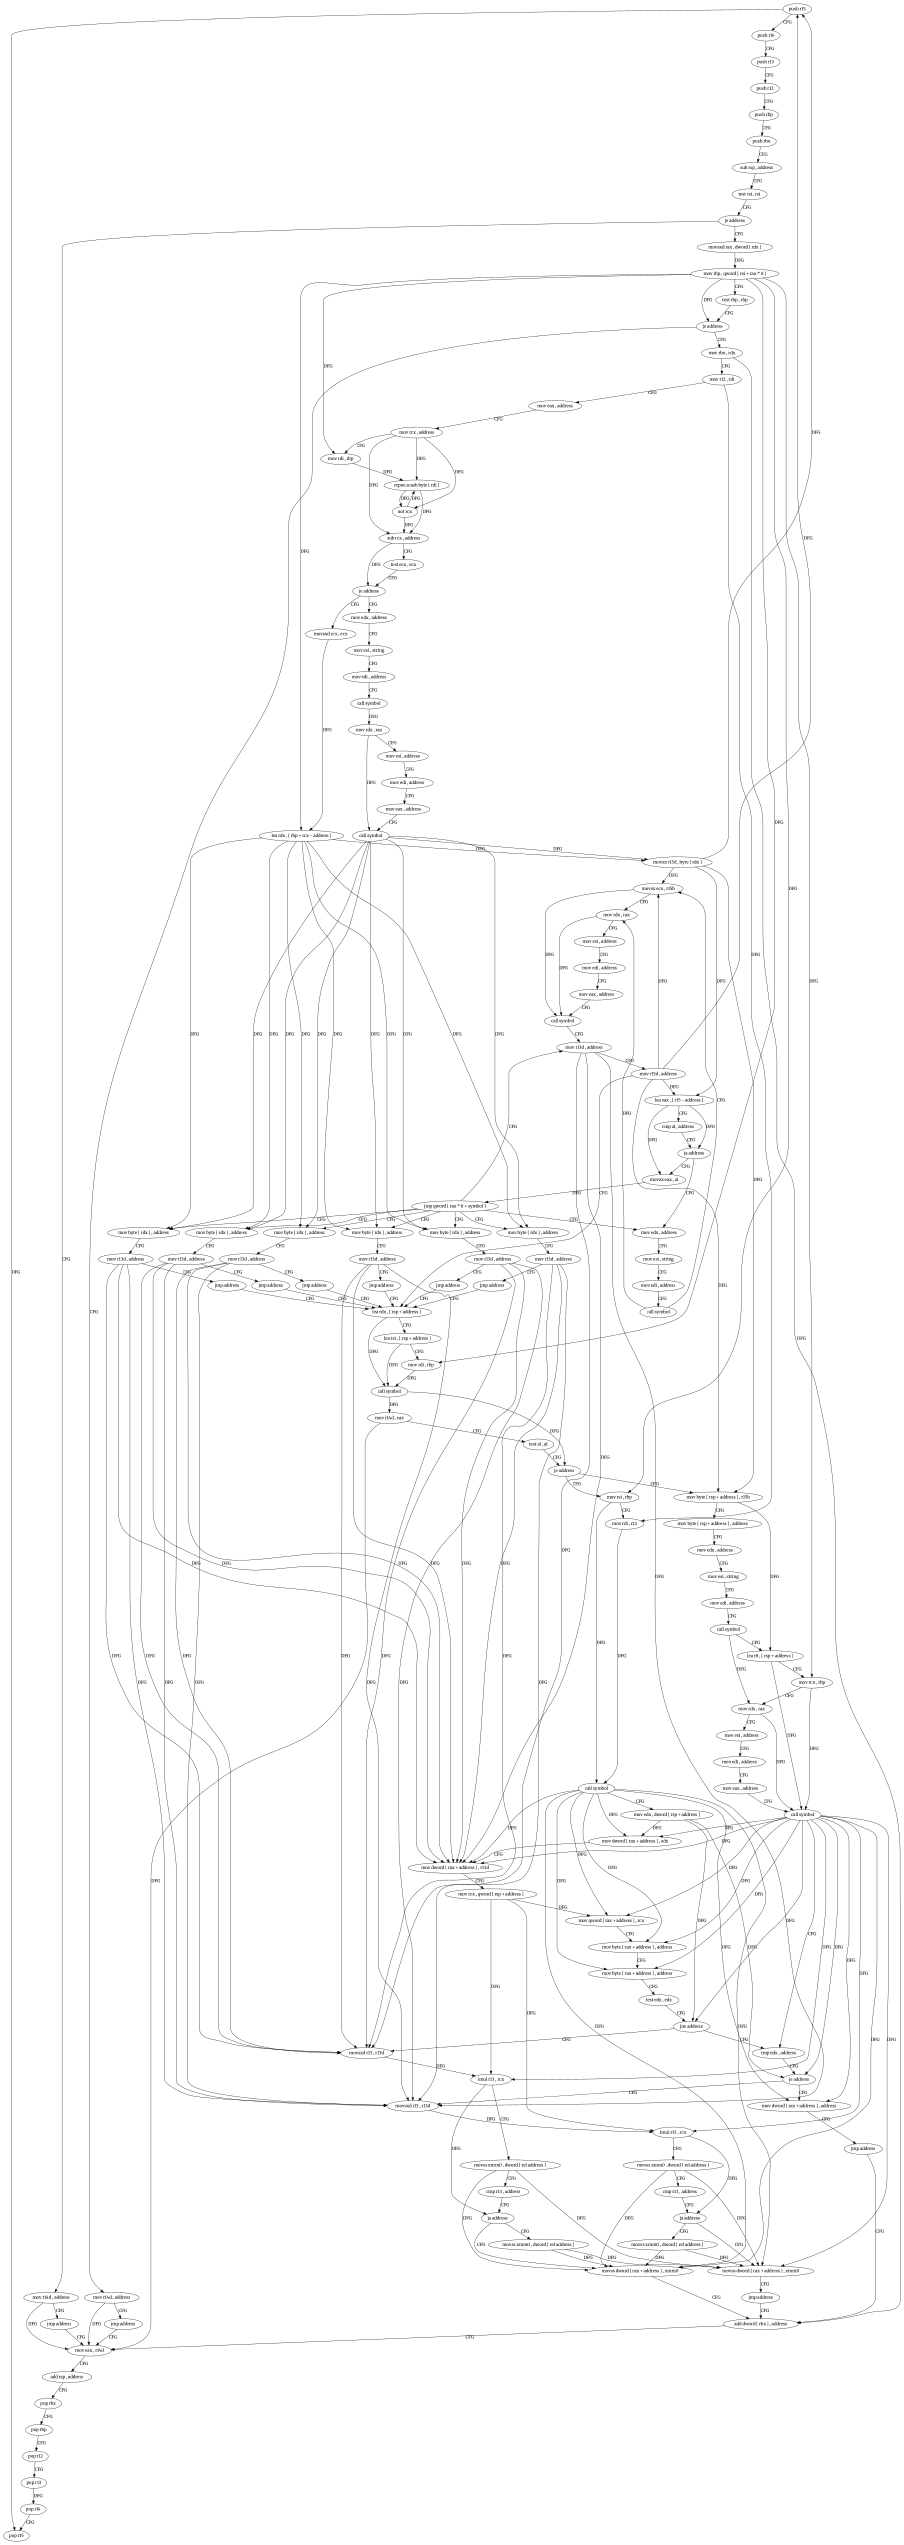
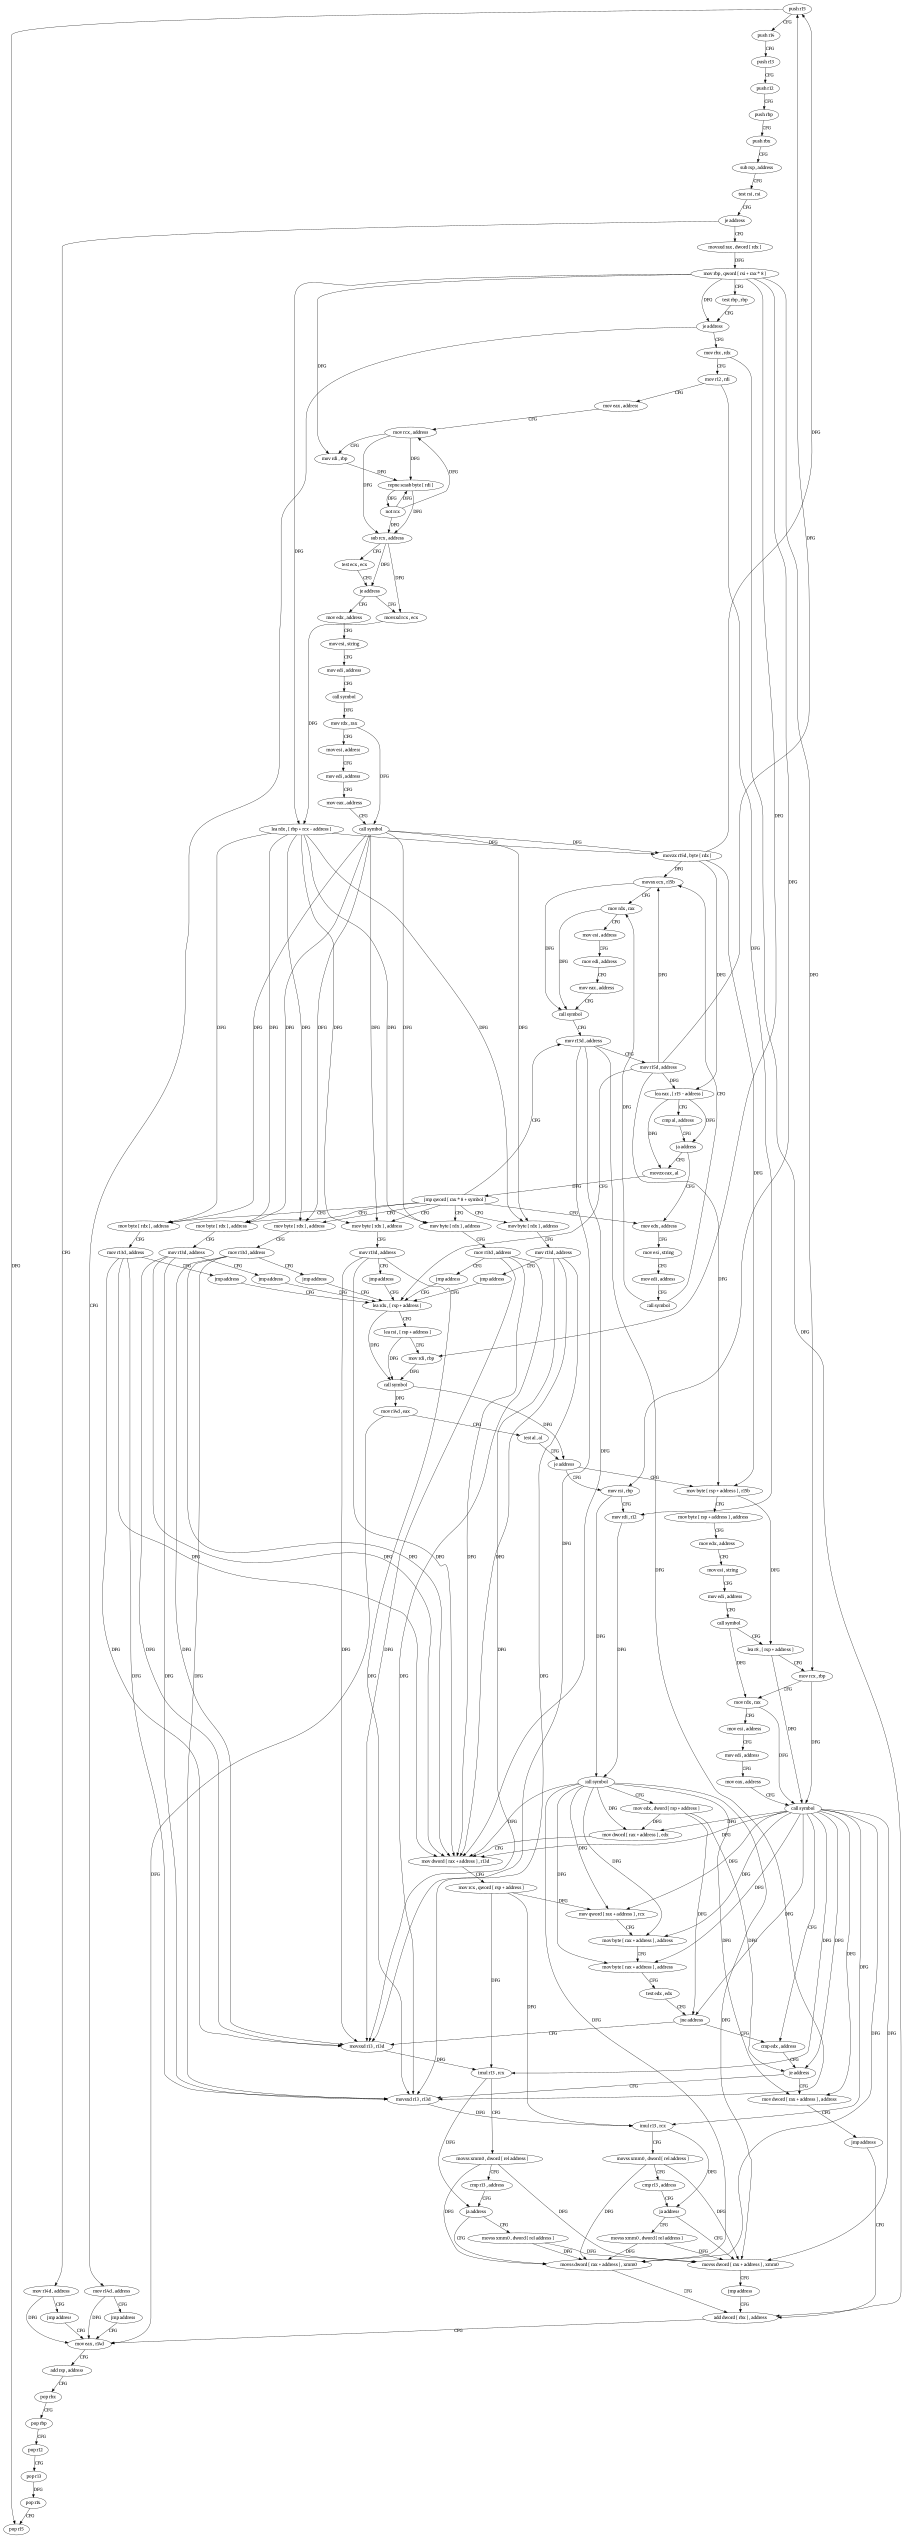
(455, 478) -> (449, 484)
none -> (394, 576)
